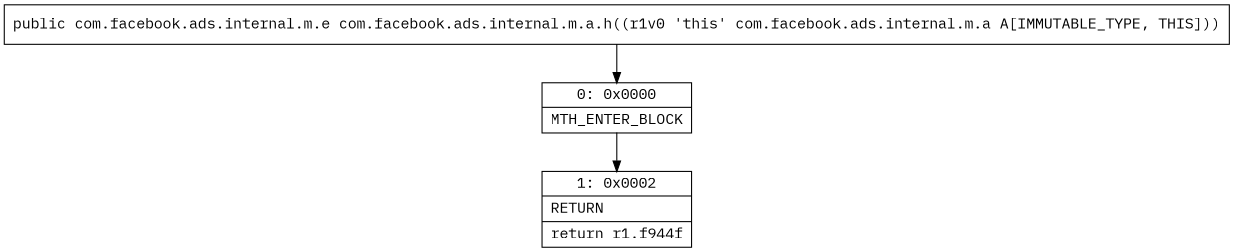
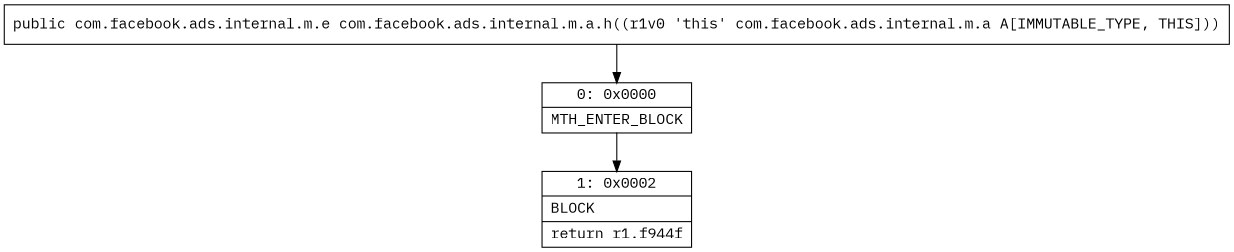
(577, 208) -> (573, 208)
